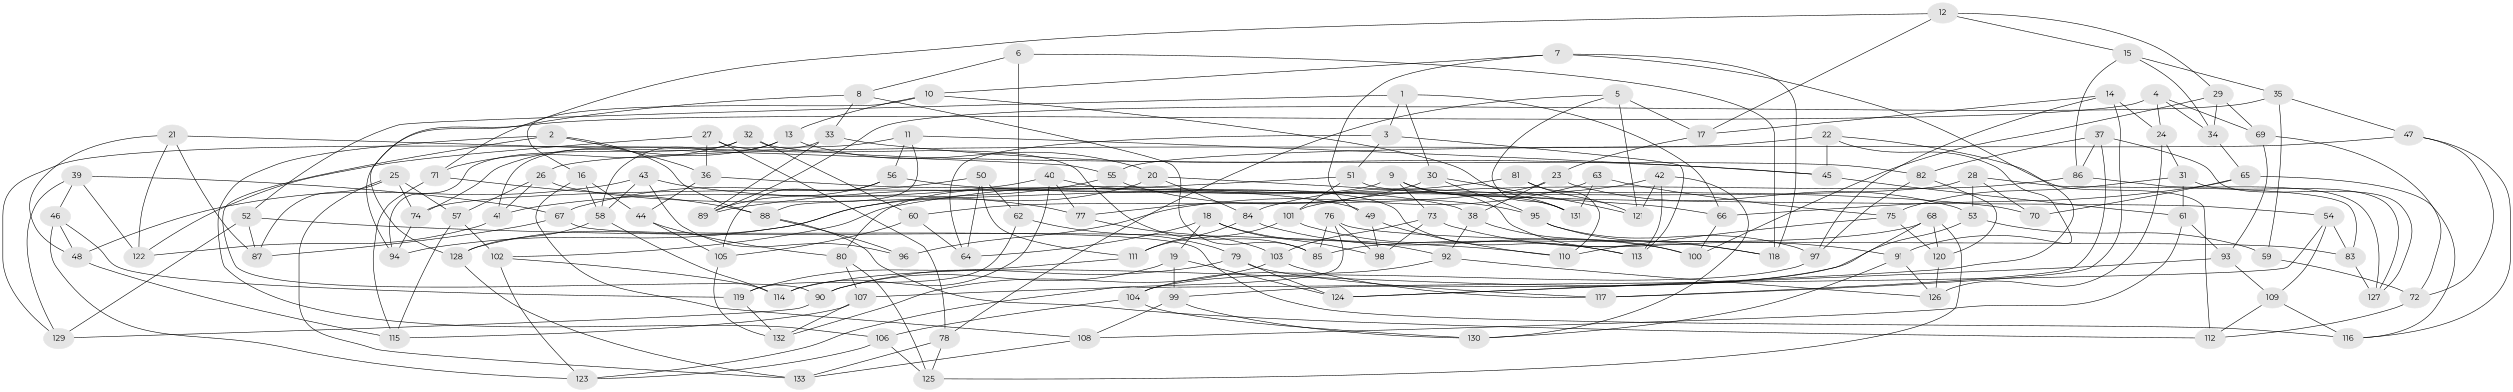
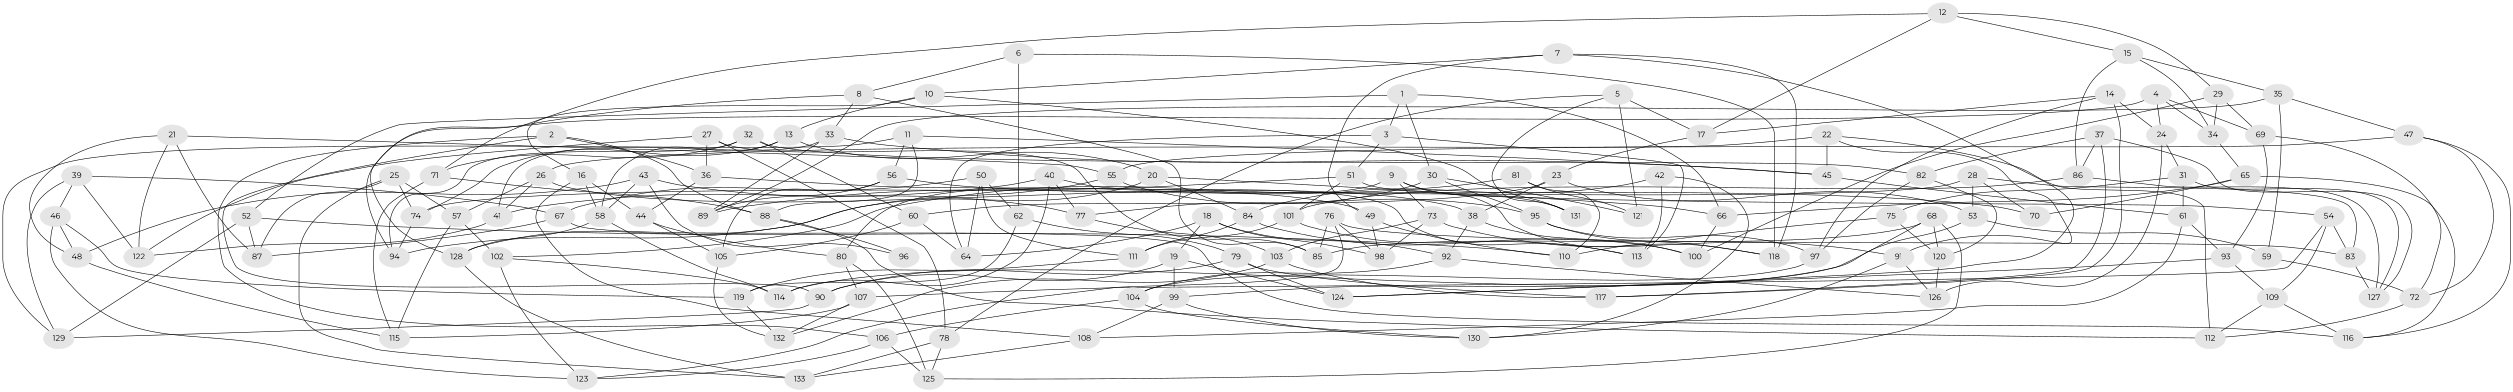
(1597, 176) -> none
(1649, 196) -> none
